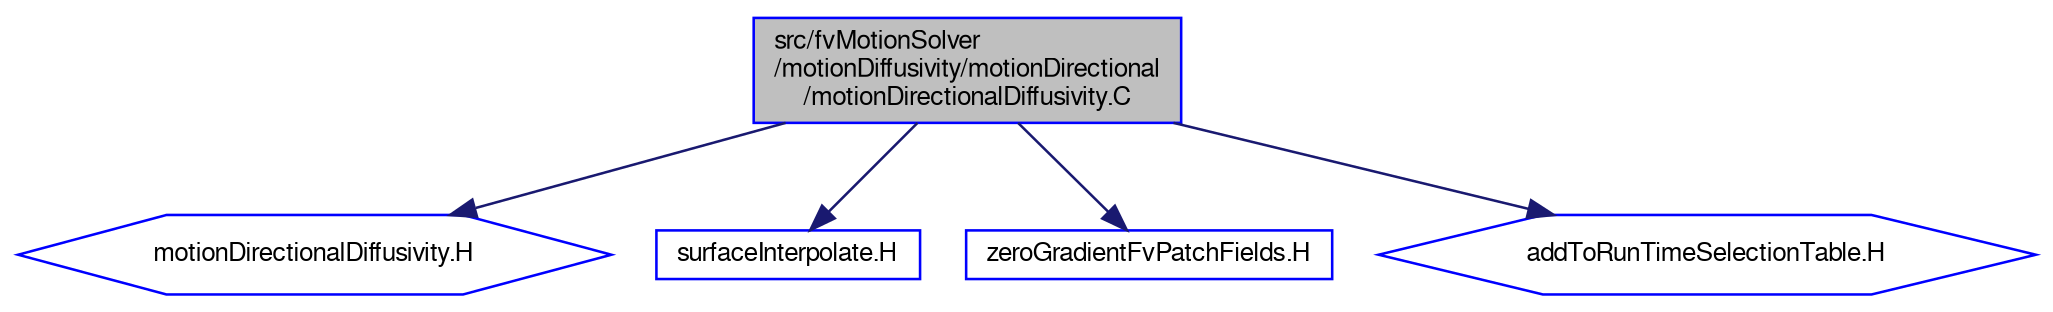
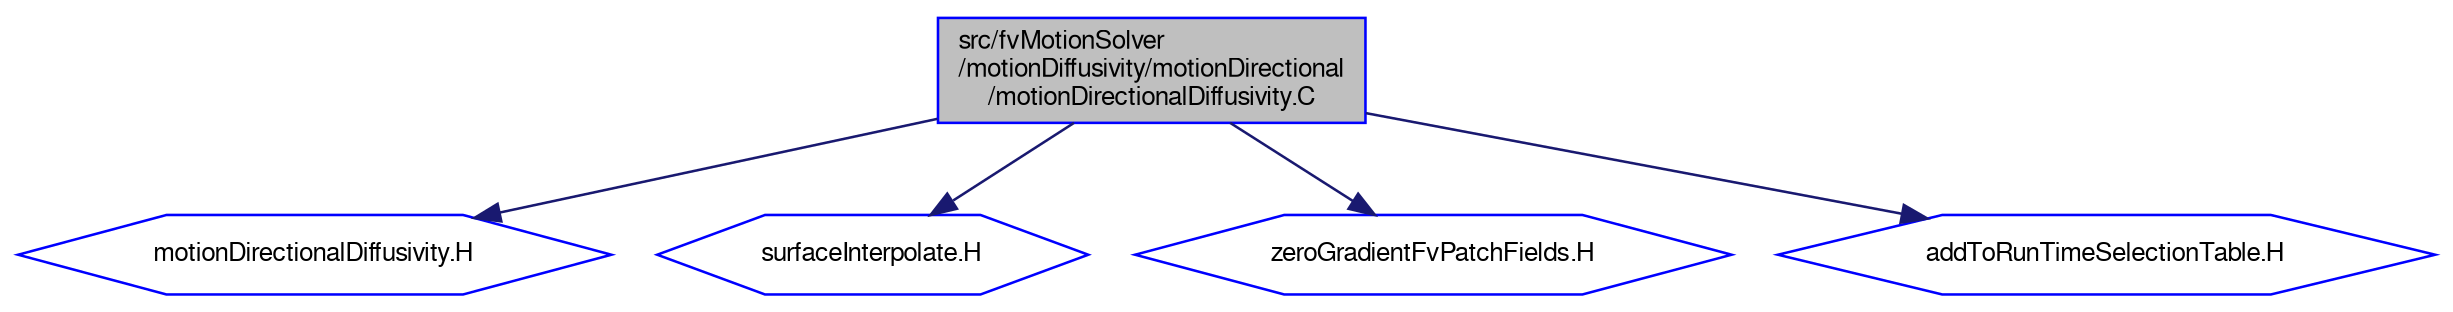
(788, 255) -> (873, 255)
(1149, 255) -> (1433, 255)
